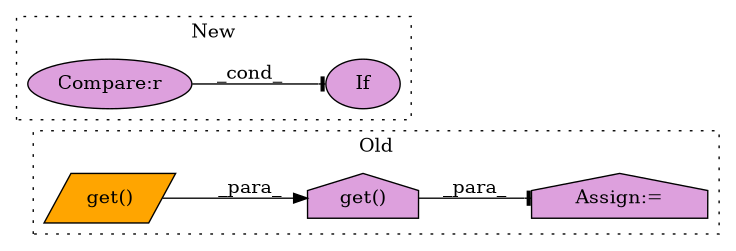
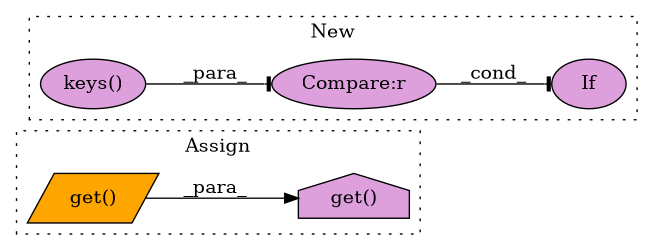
none -> (93, 84)
(376, 147) -> (218, 147)
(620, 198) -> none
